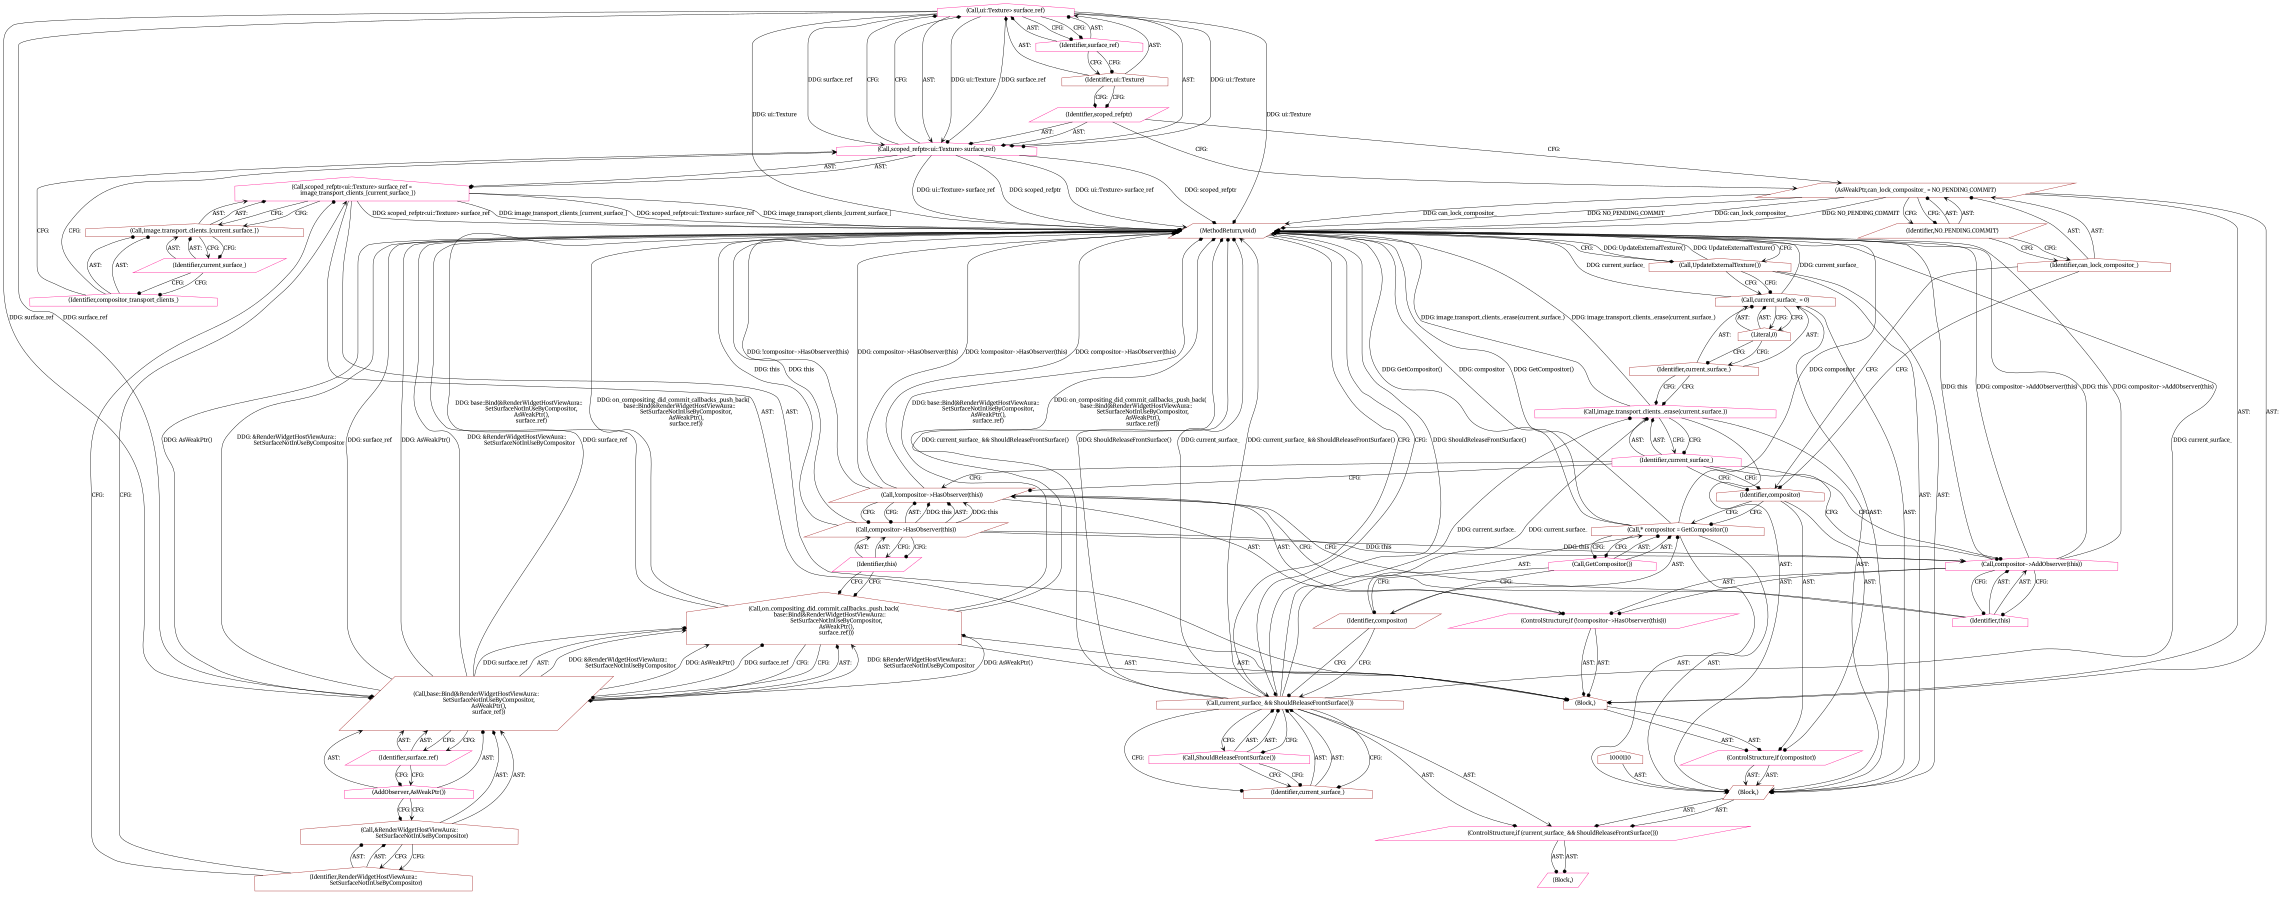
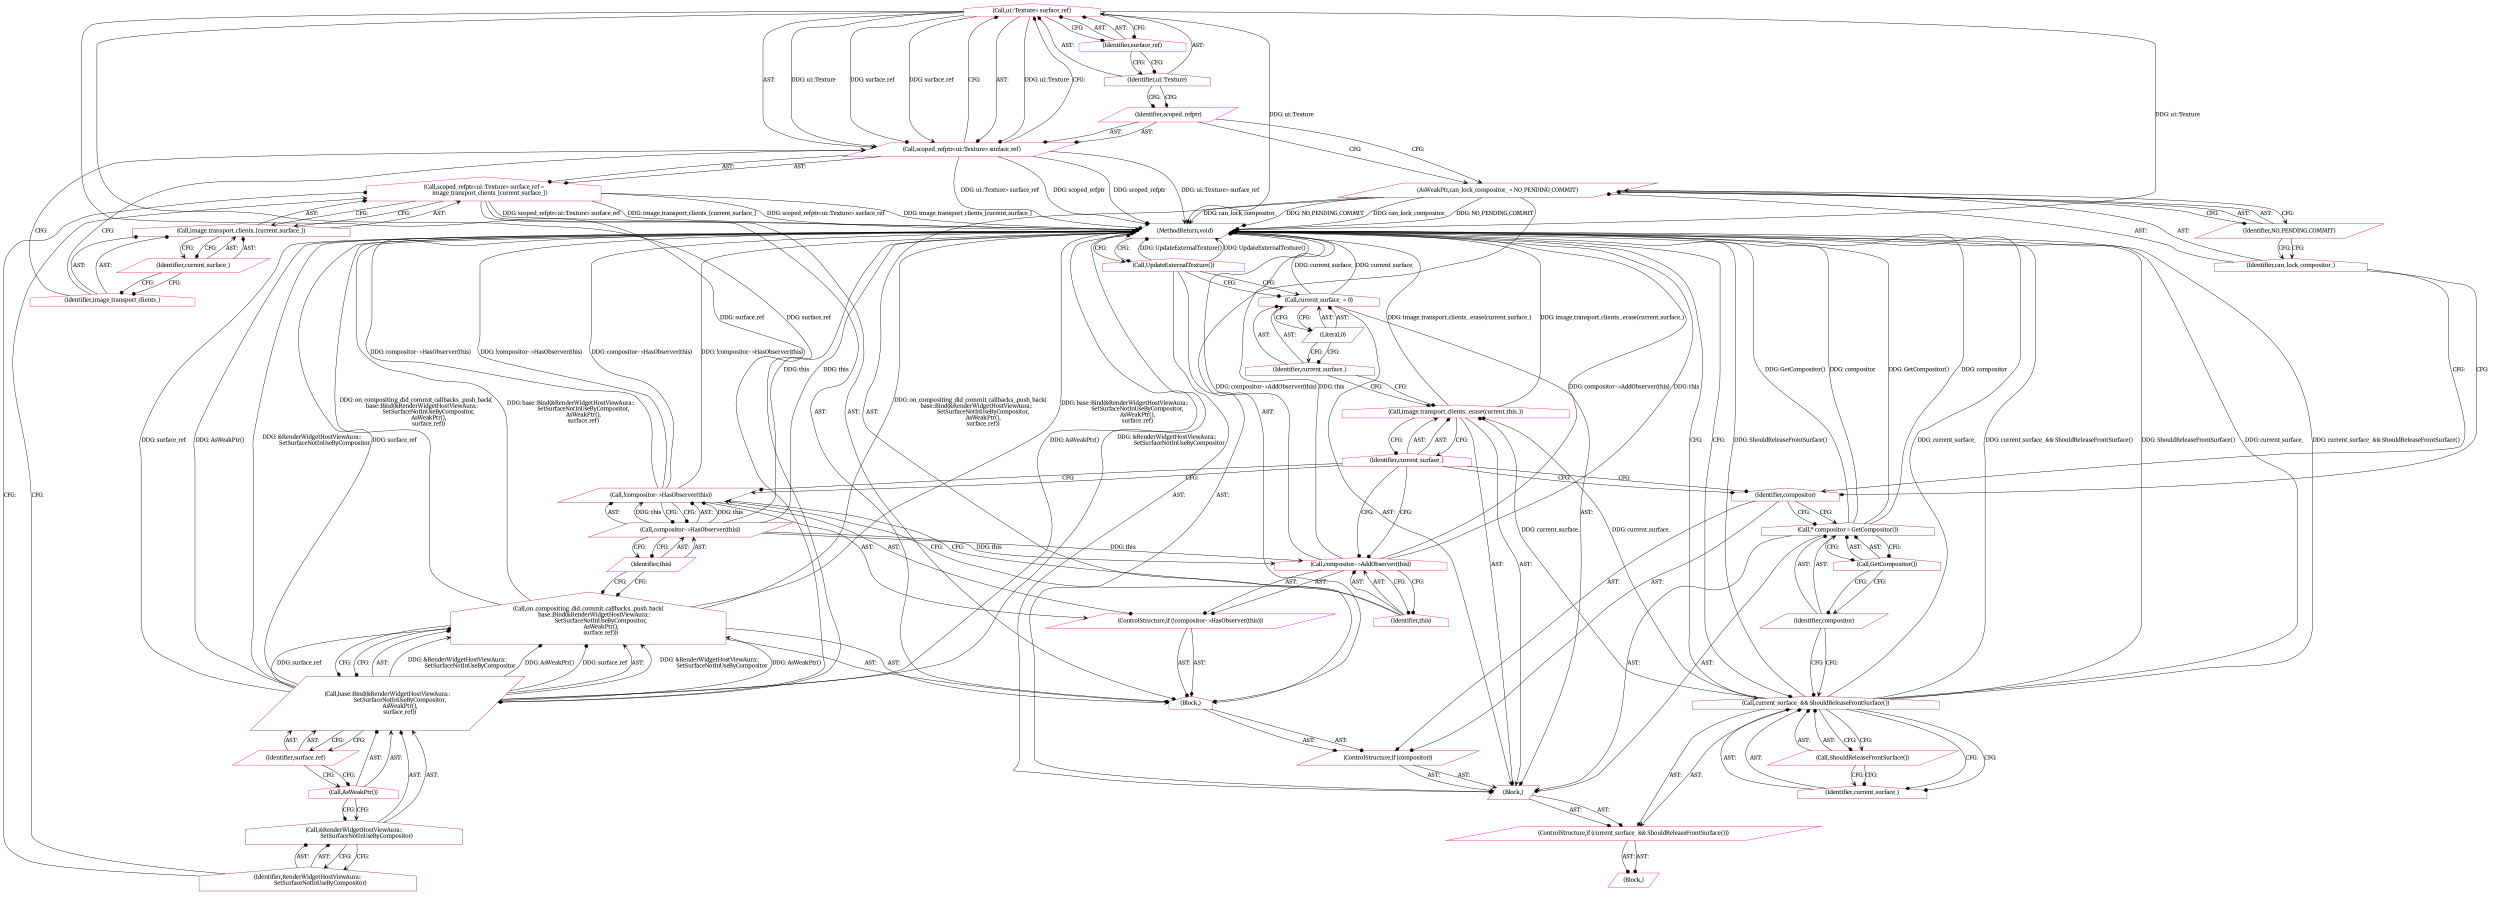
(937, 149) -> (962, 149)
(1720, 266) -> (1174, 266)
(124, 300) -> (112, 300)
(1764, 335) -> (1333, 335)
(1655, 412) -> (1456, 412)
(1602, 565) -> (1887, 565)
(1229, 758) -> (1863, 758)
(1620, 758) -> none
(1771, 758) -> (1388, 758)
(409, 793) -> (354, 793)
